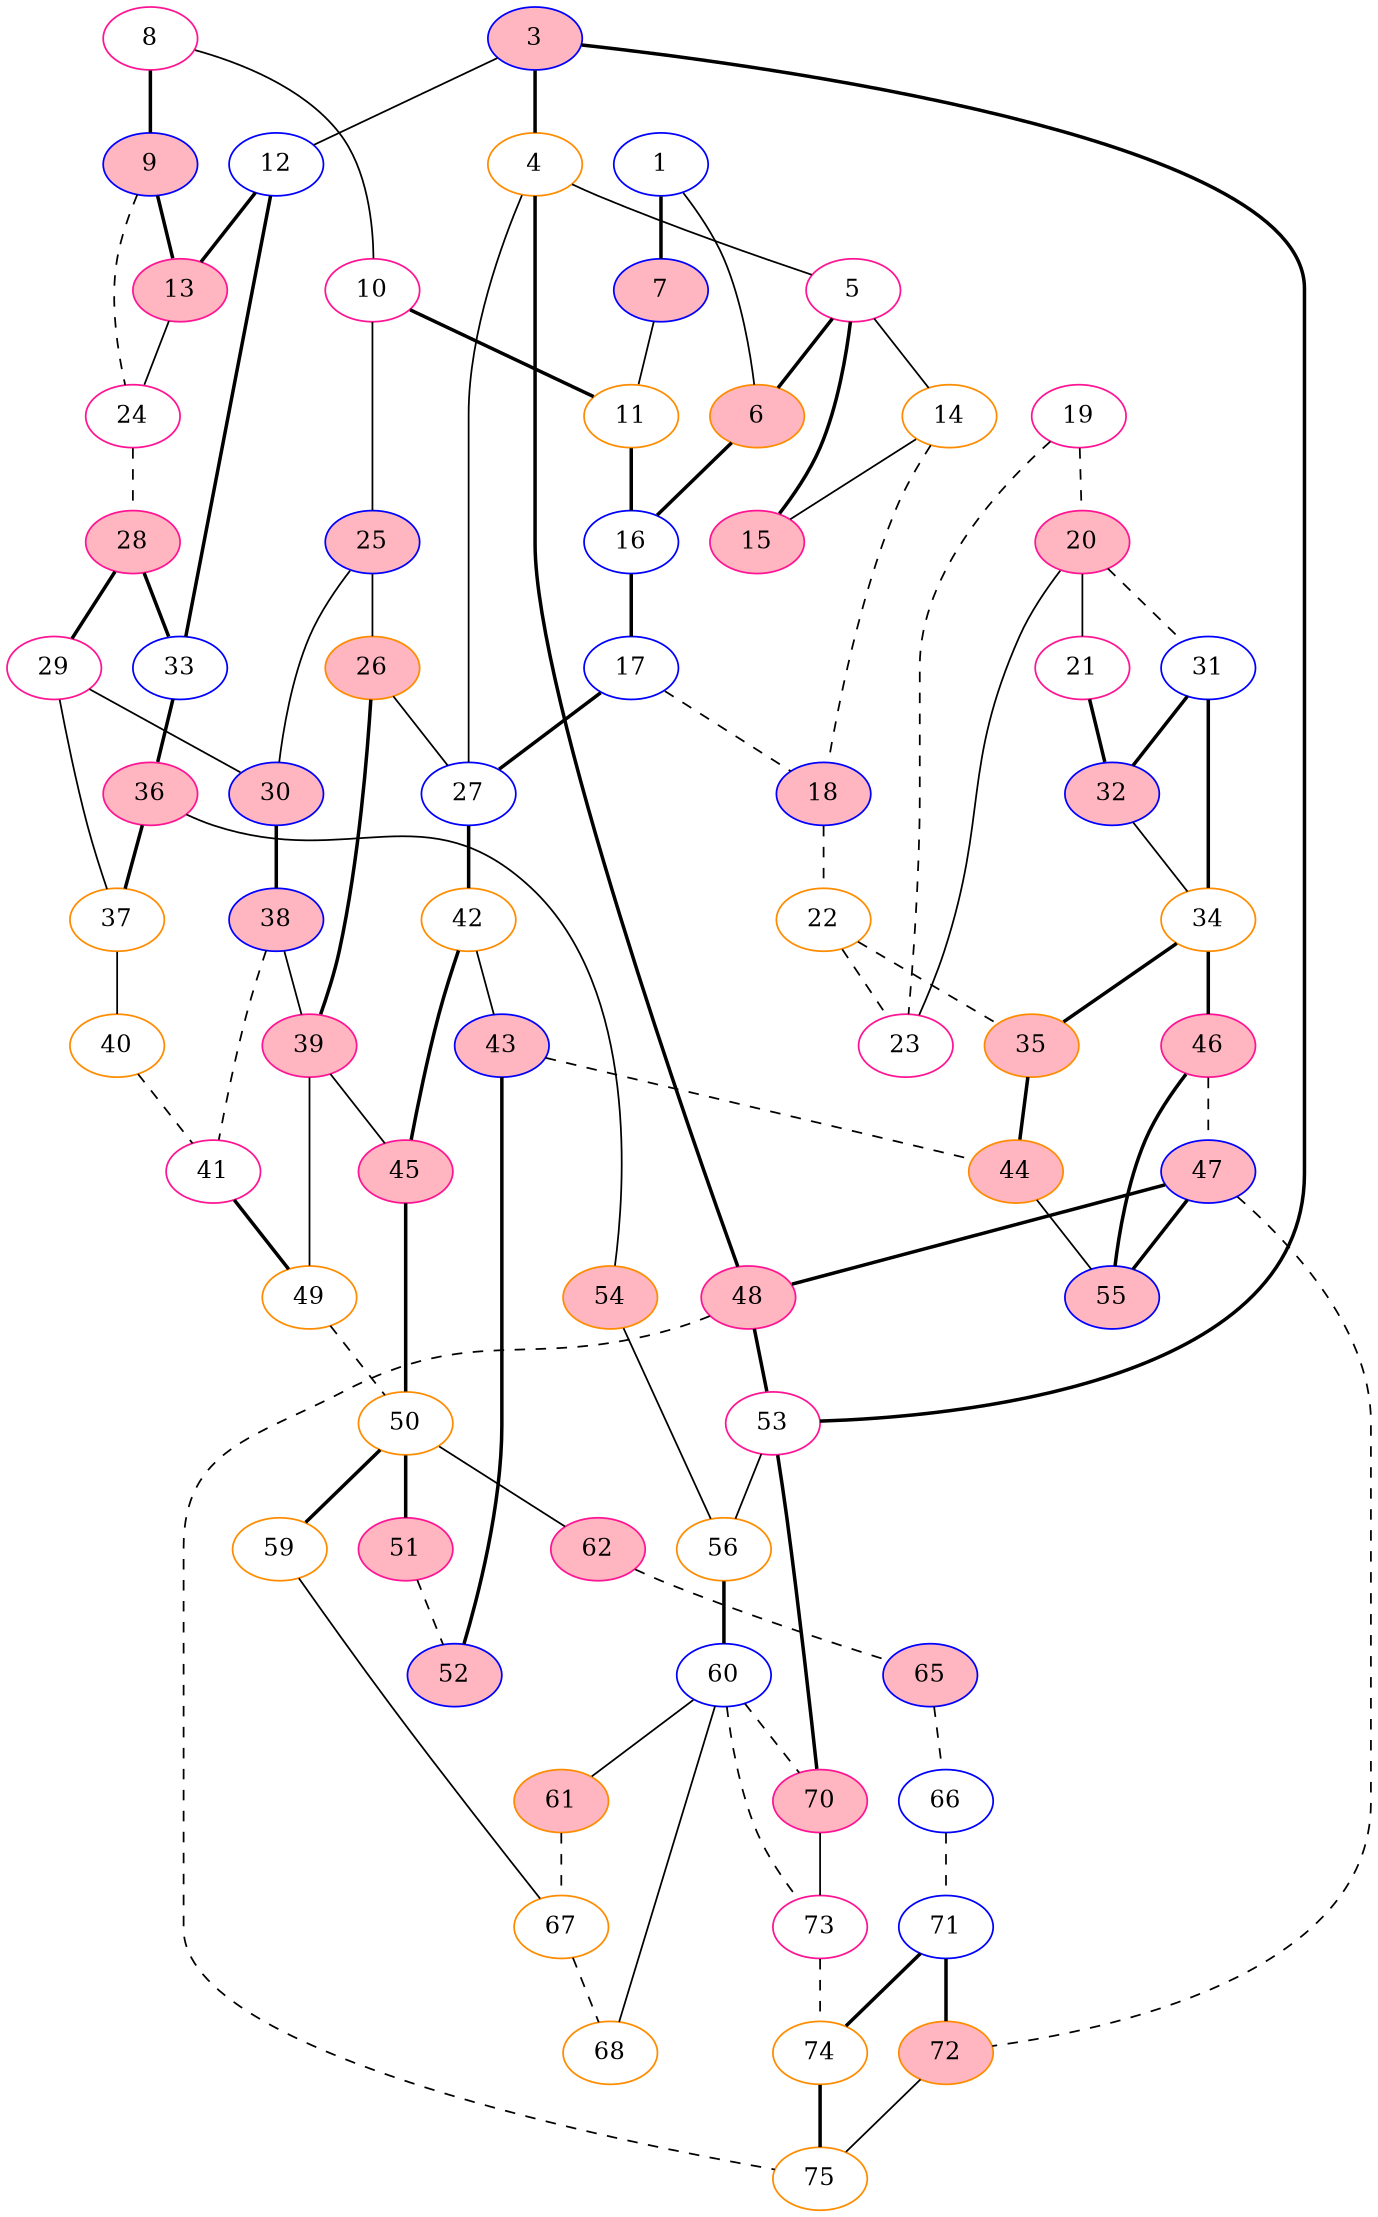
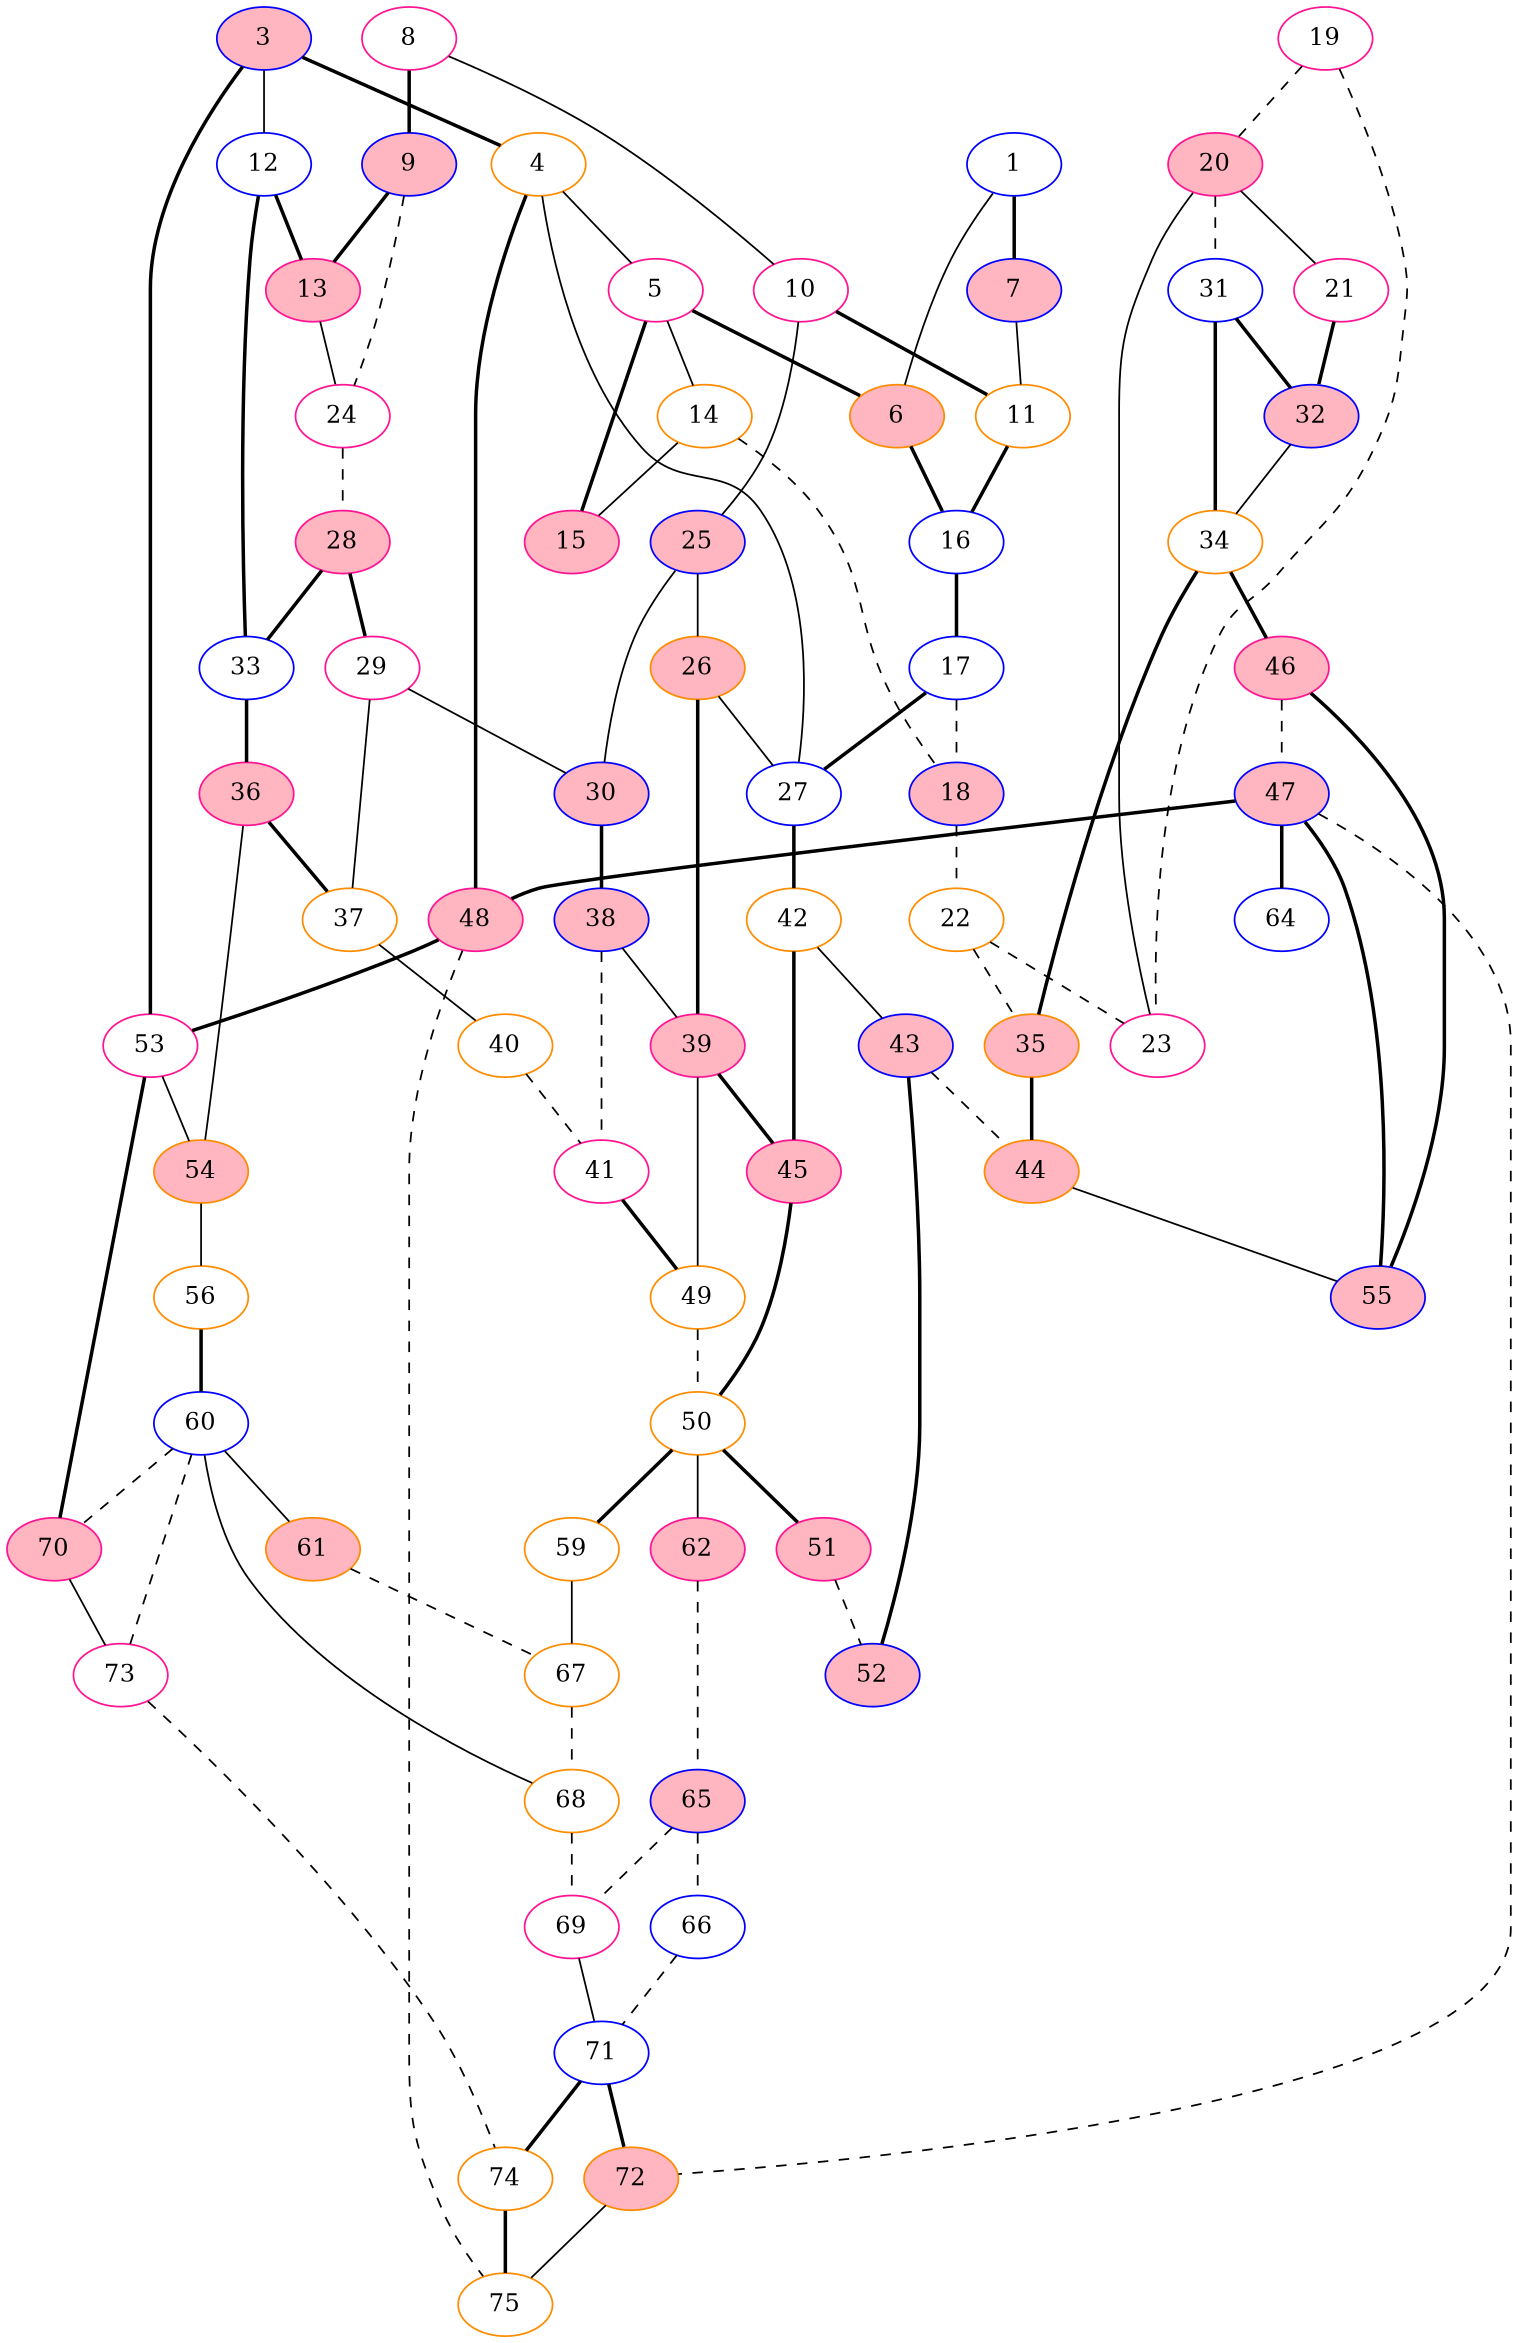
none -> (1282, 920)
(358, 1109) -> (746, 1109)
(748, 1486) -> (176, 1109)
none -> (572, 1927)
